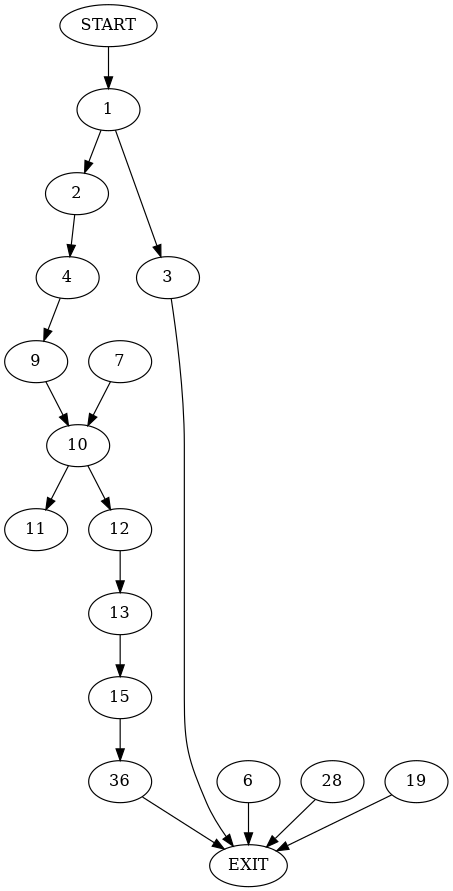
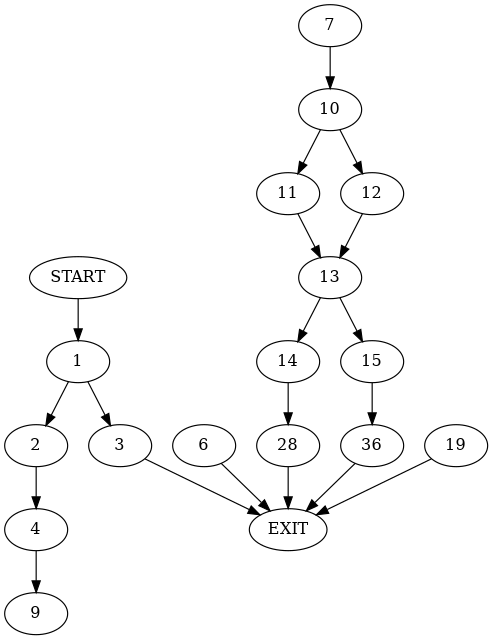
none -> (306, 230)
none -> (288, 362)
(54, 398) -> none
